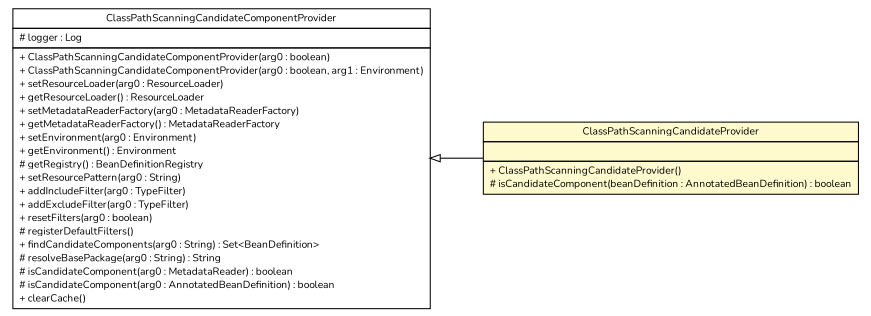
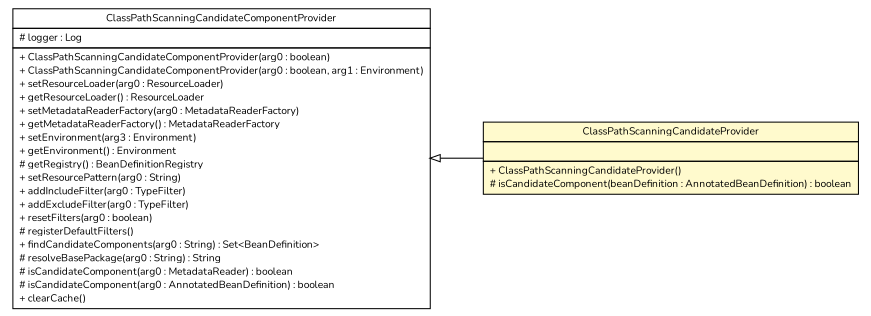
(108, 138) -> (108, 138)
